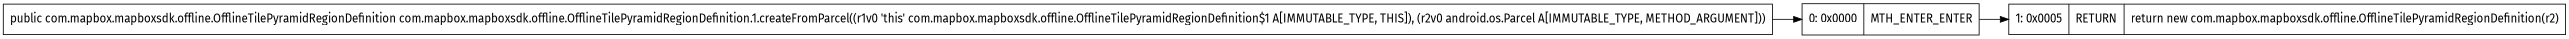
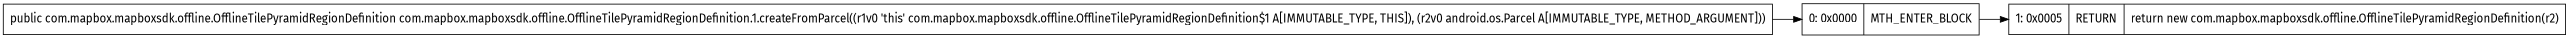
(1921, 19) -> (1921, 19)
